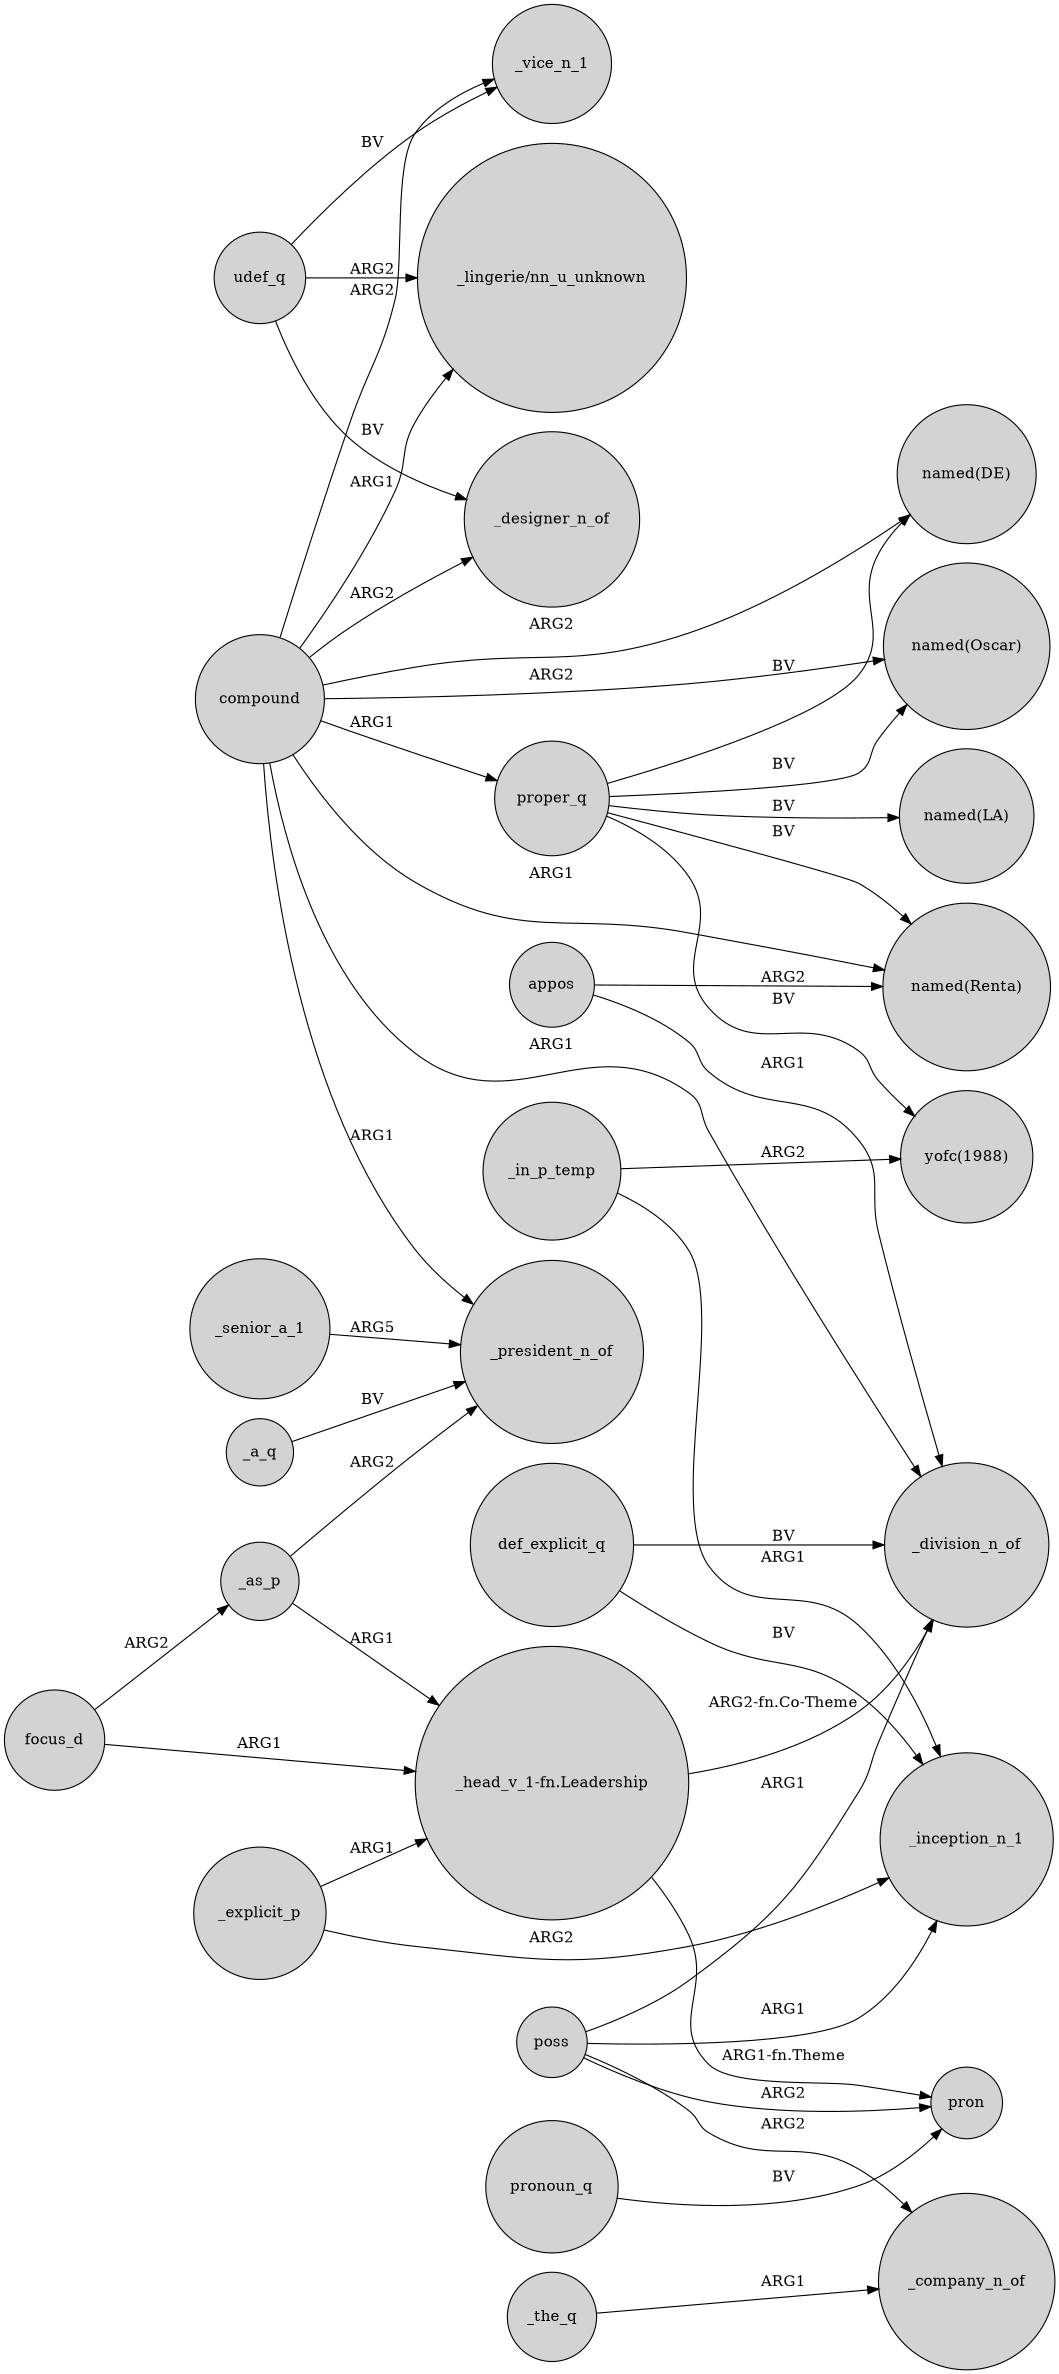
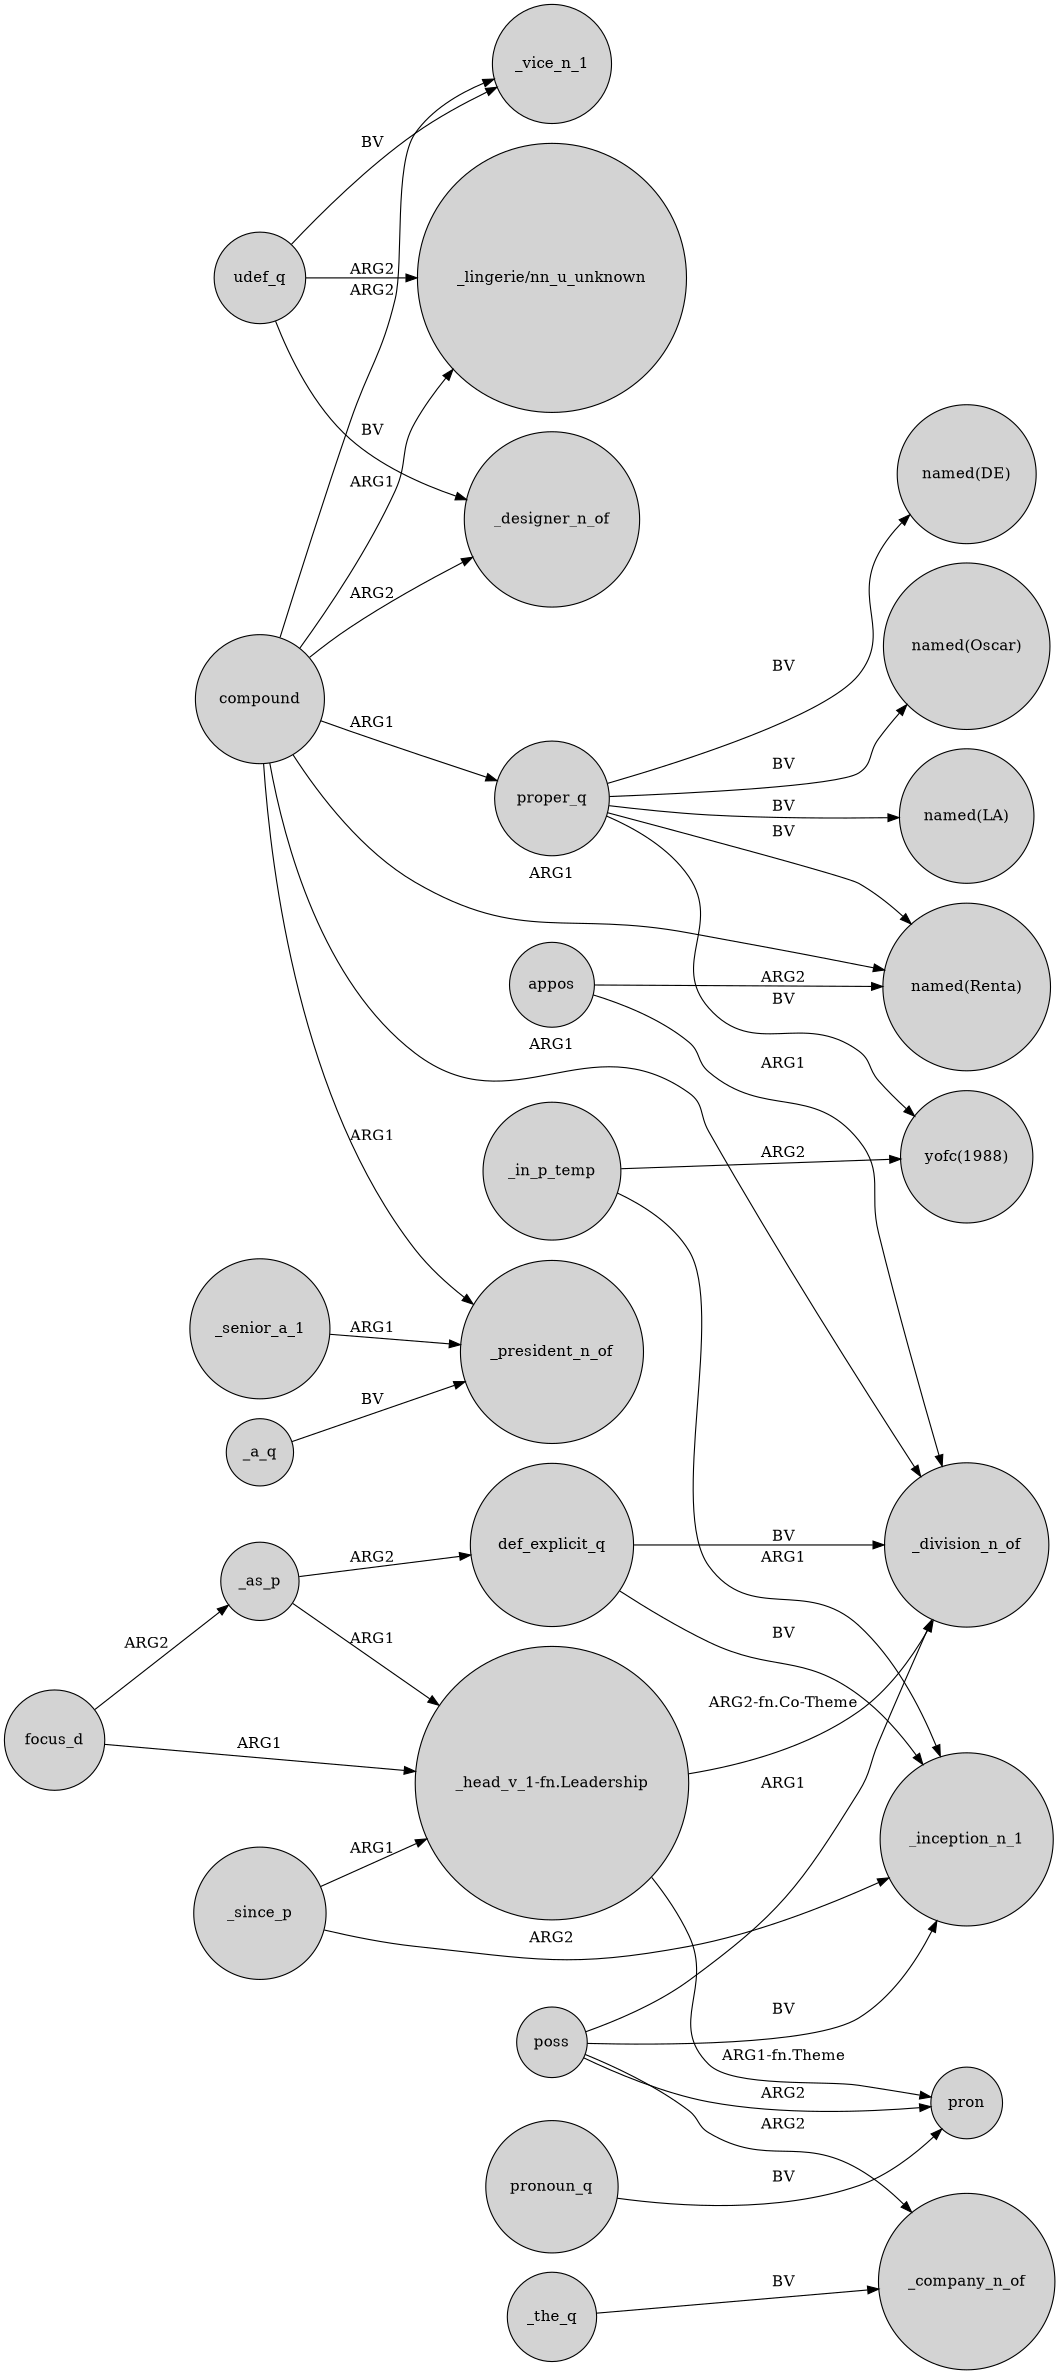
(626, 649) -> none
(600, 690) -> none
(373, 1328) -> (373, 1328)
(378, 1483) -> (379, 1567)
(260, 1913) -> (260, 1913)
(784, 2010) -> (784, 2010)
(784, 2282) -> (784, 2282)
